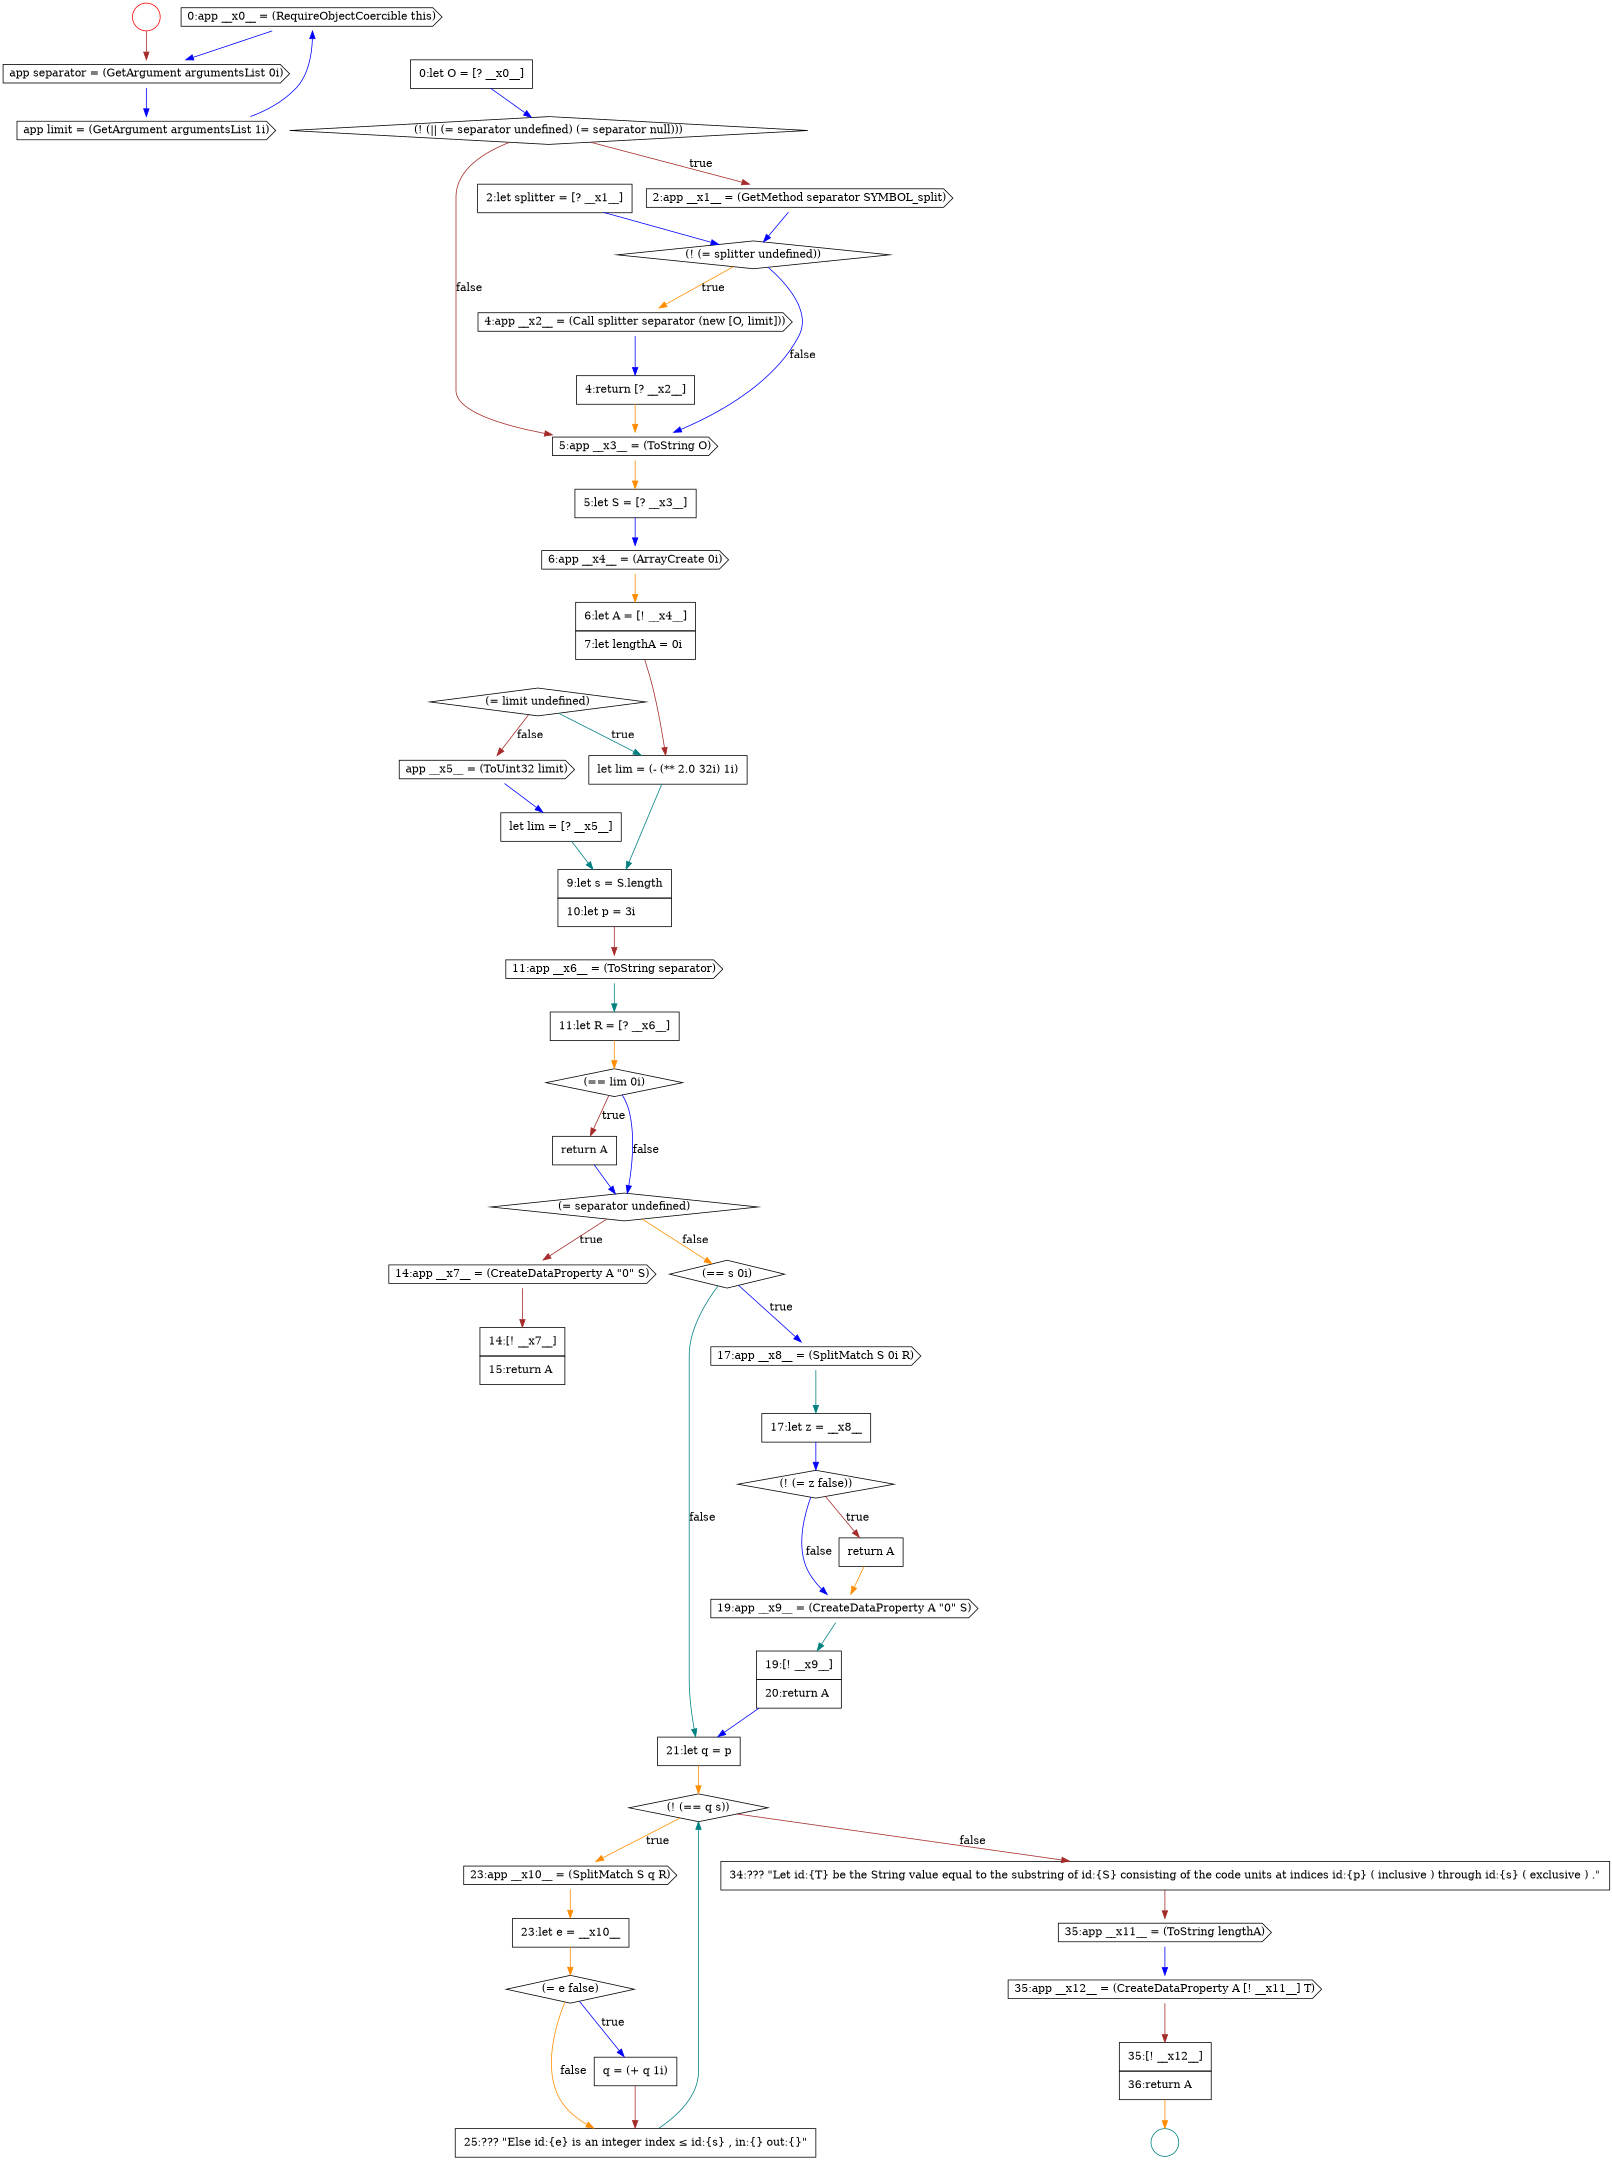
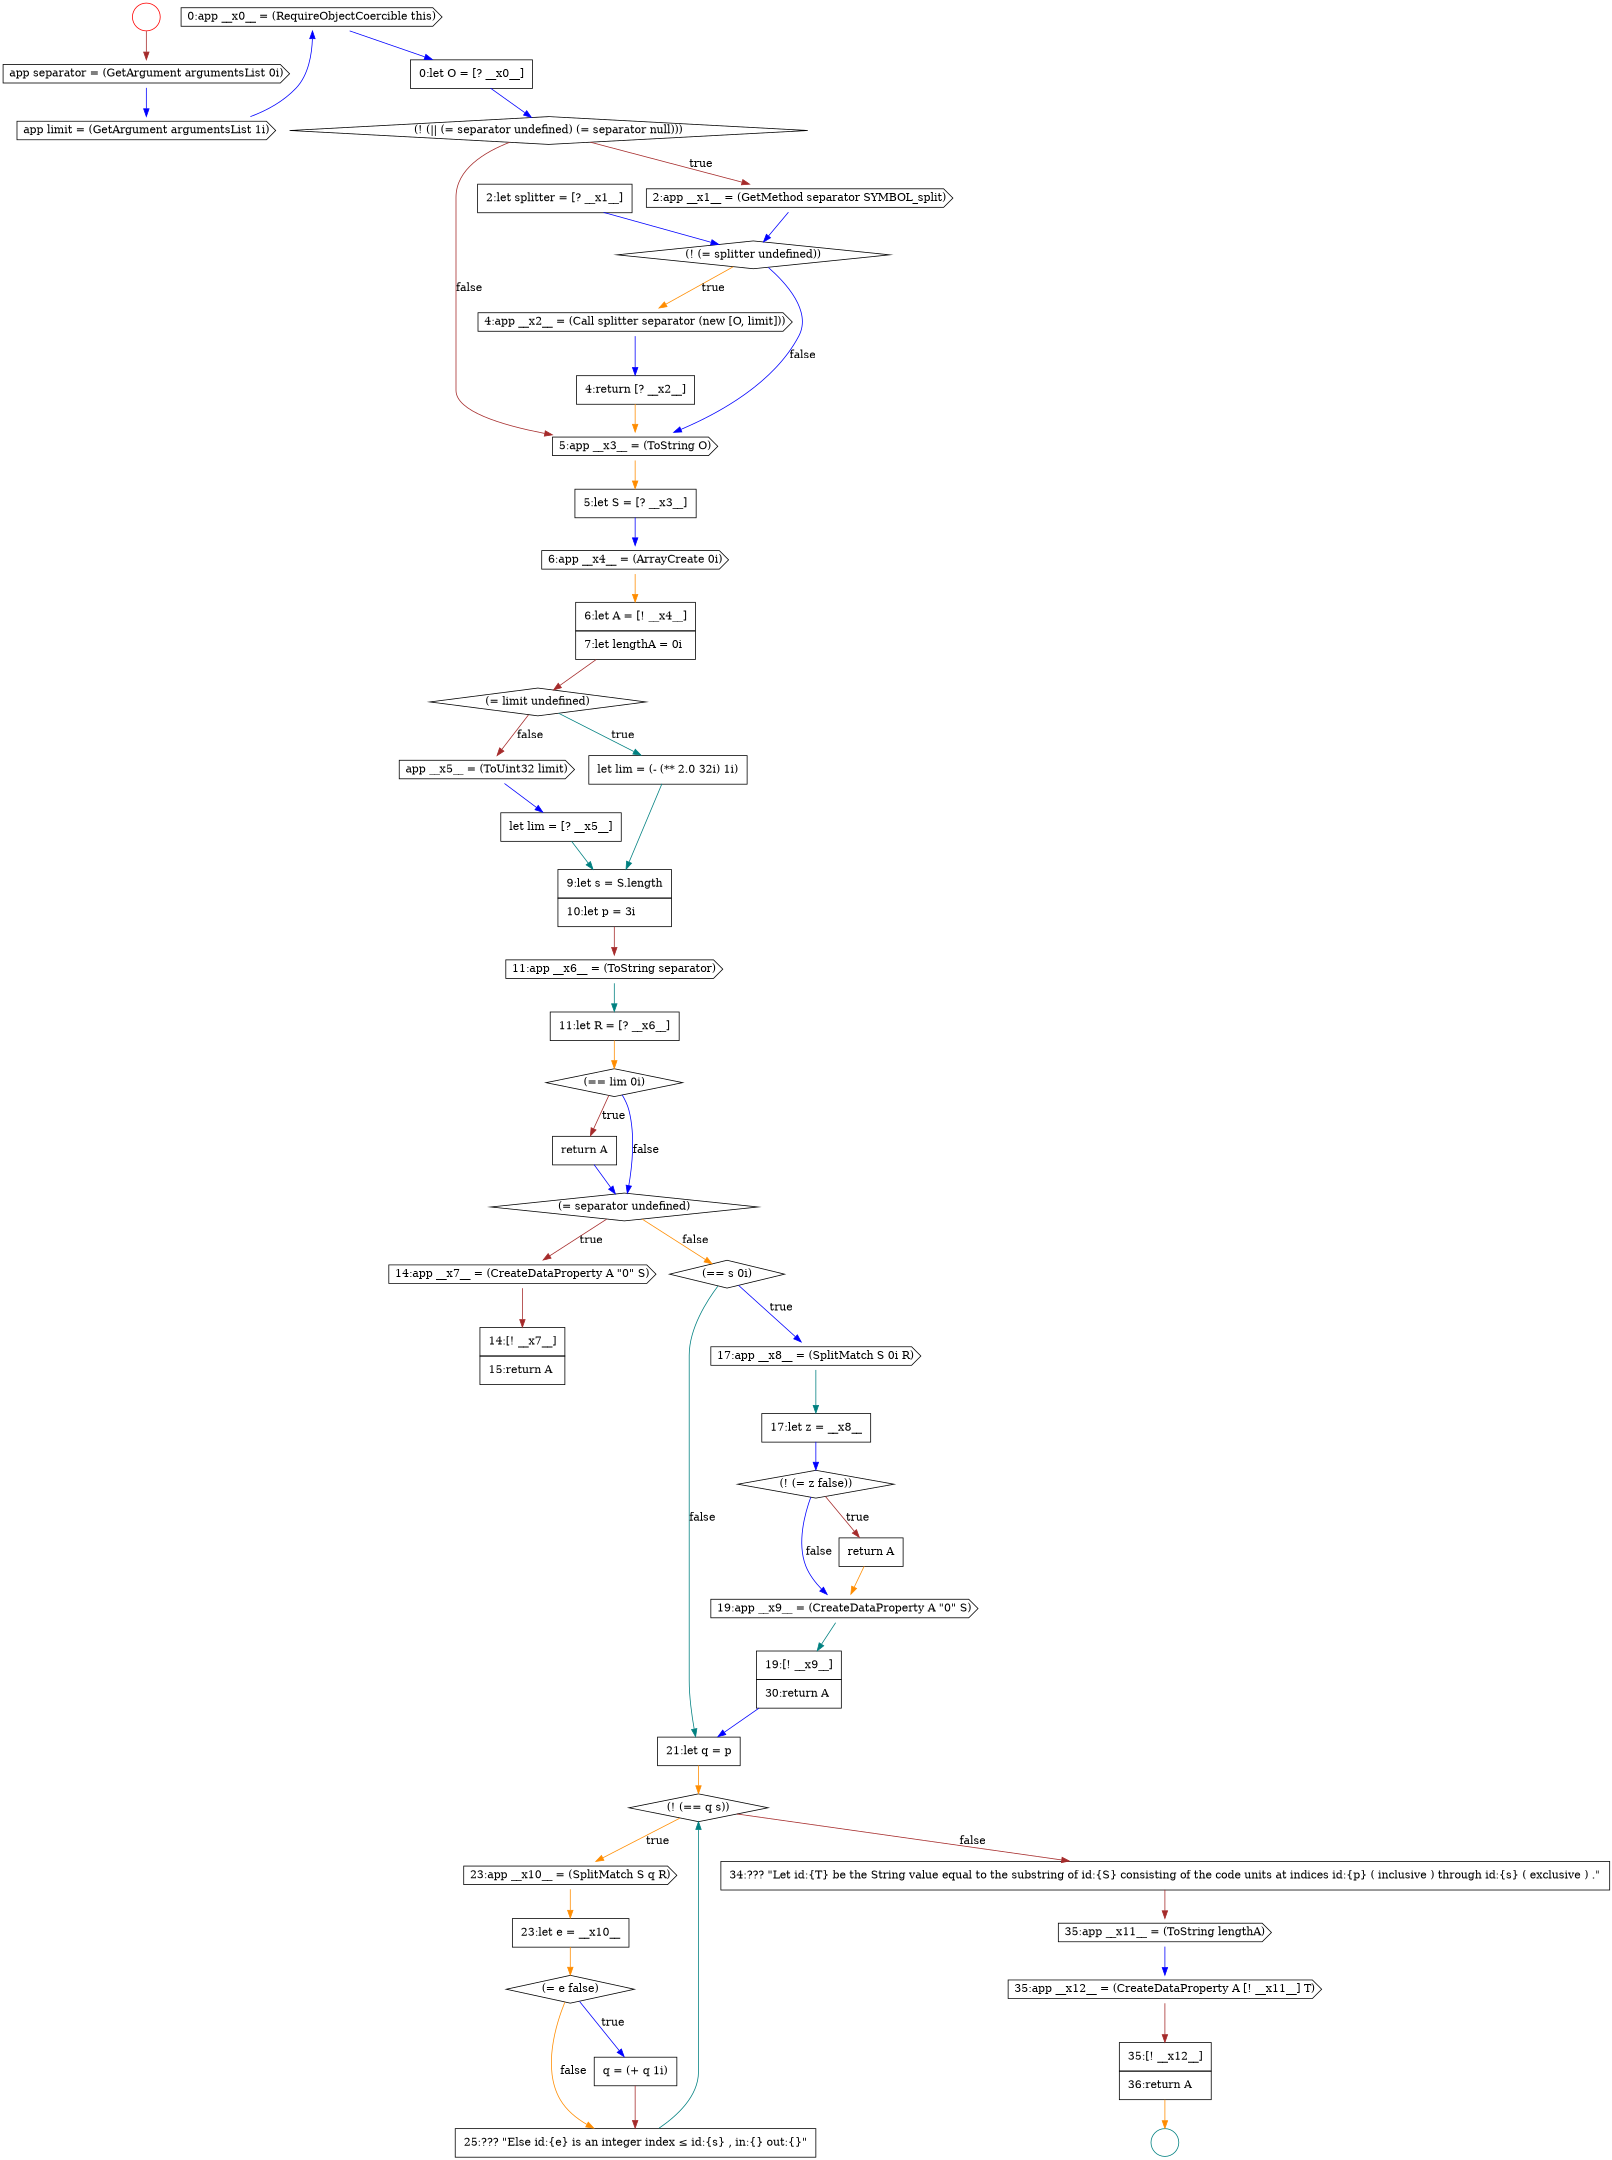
(233, 44) -> (387, 44)
(656, 703) -> (578, 672)
(797, 1693) -> (797, 1693)
